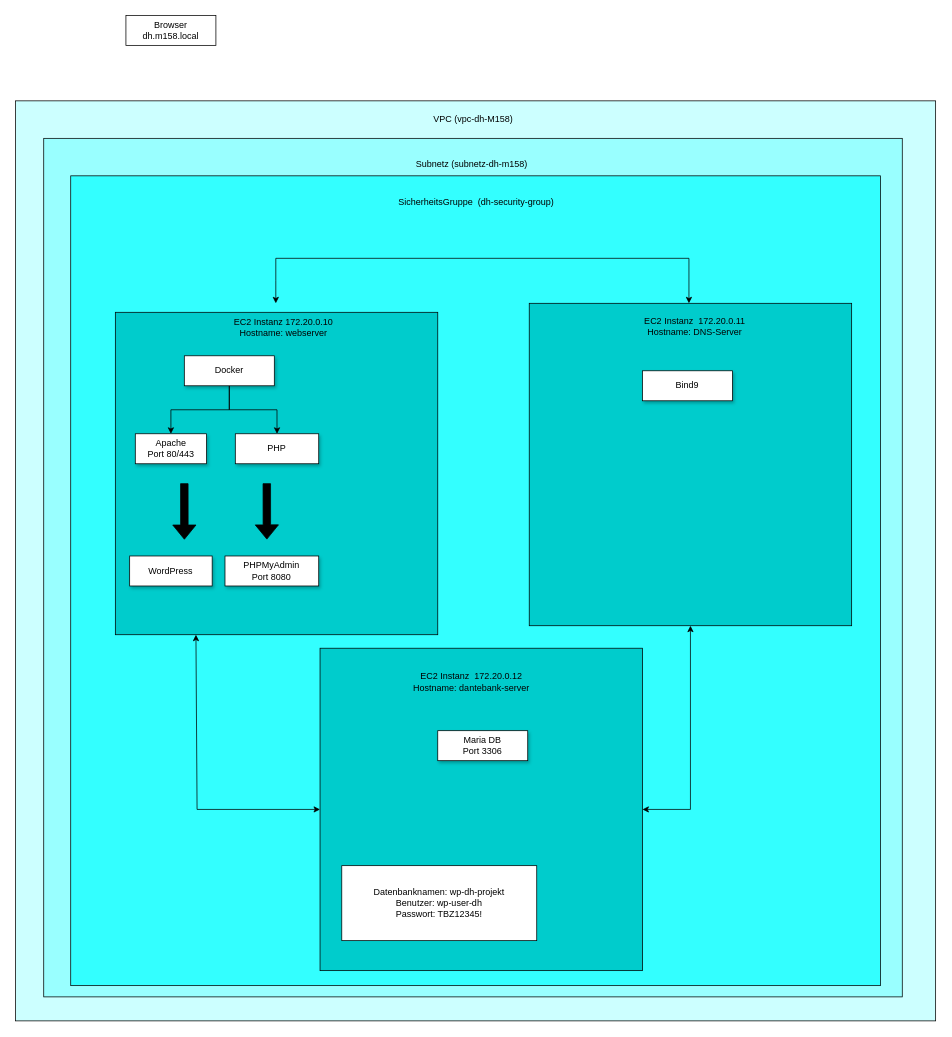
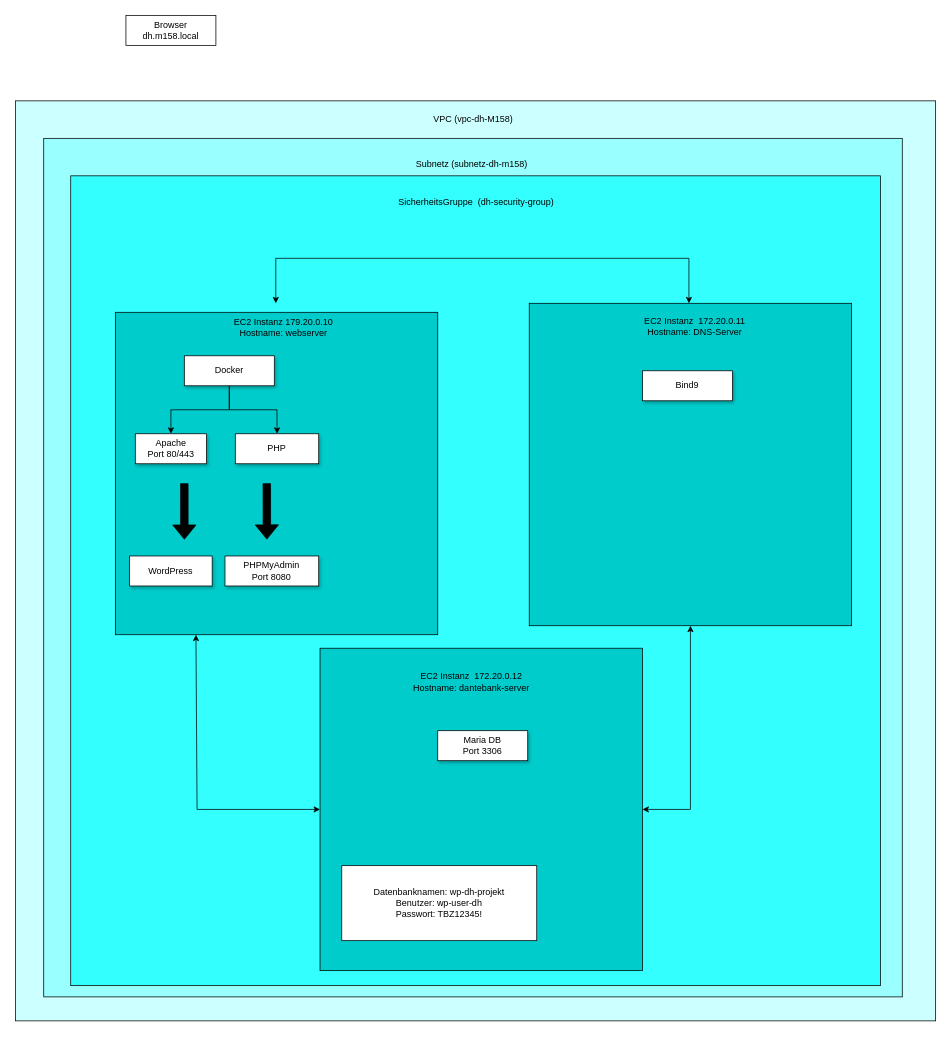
(284, 327) -> (284, 327)
